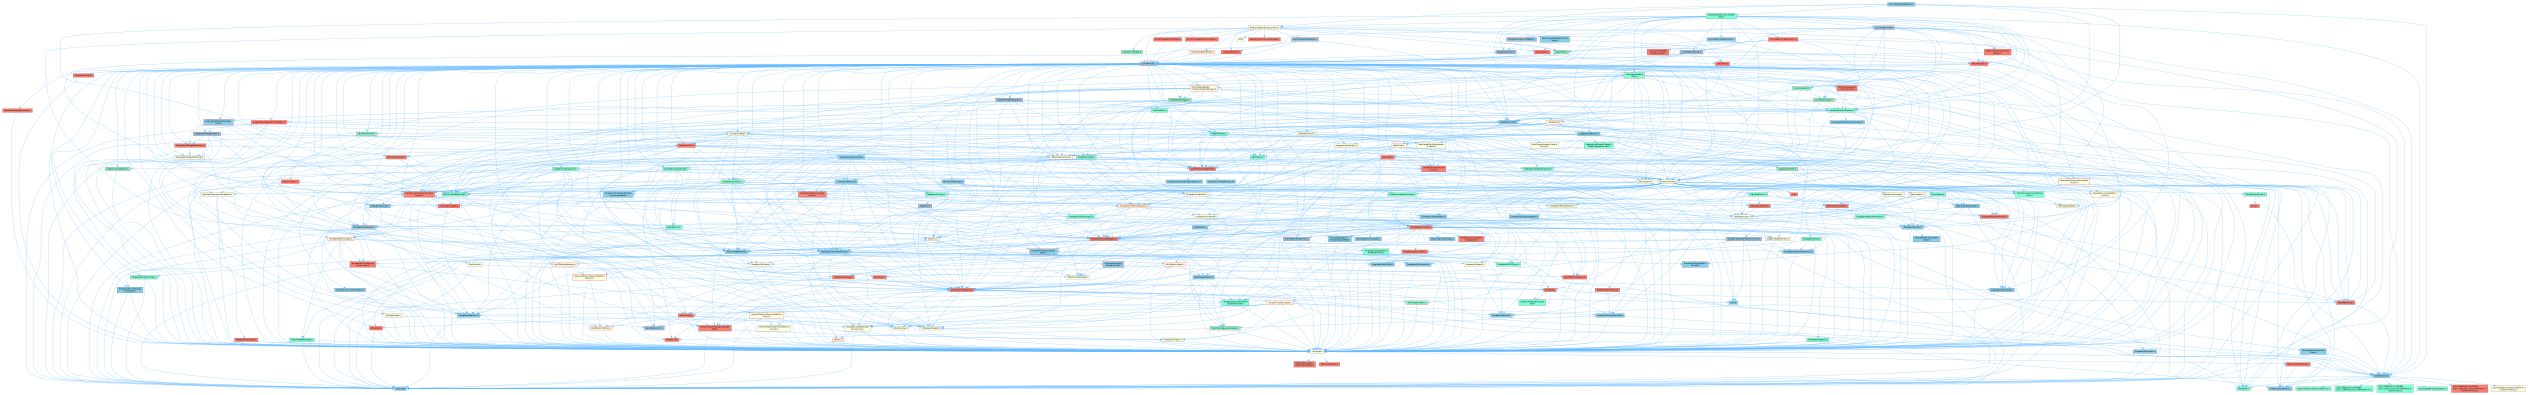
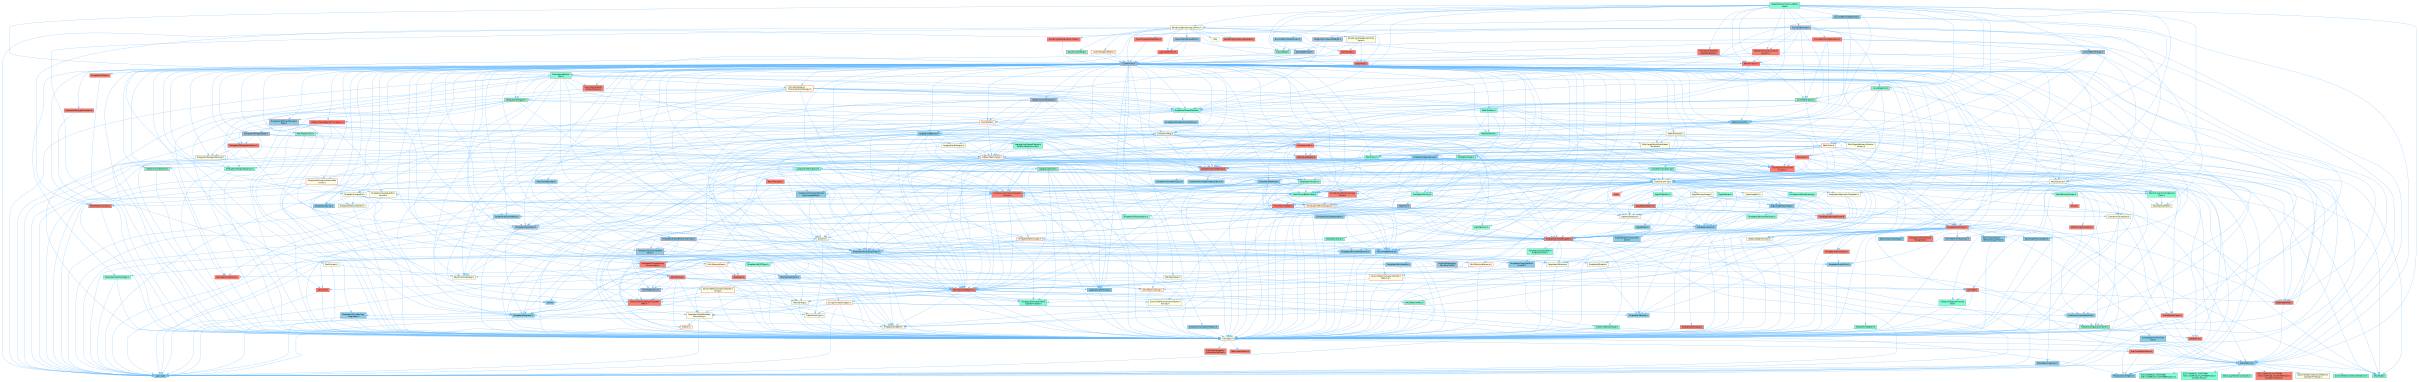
(1813, 10) -> (1818, 12)
(1555, 39) -> (1361, 39)
(1742, 217) -> (1630, 217)
(946, 308) -> (860, 291)
(1230, 341) -> (1594, 336)
